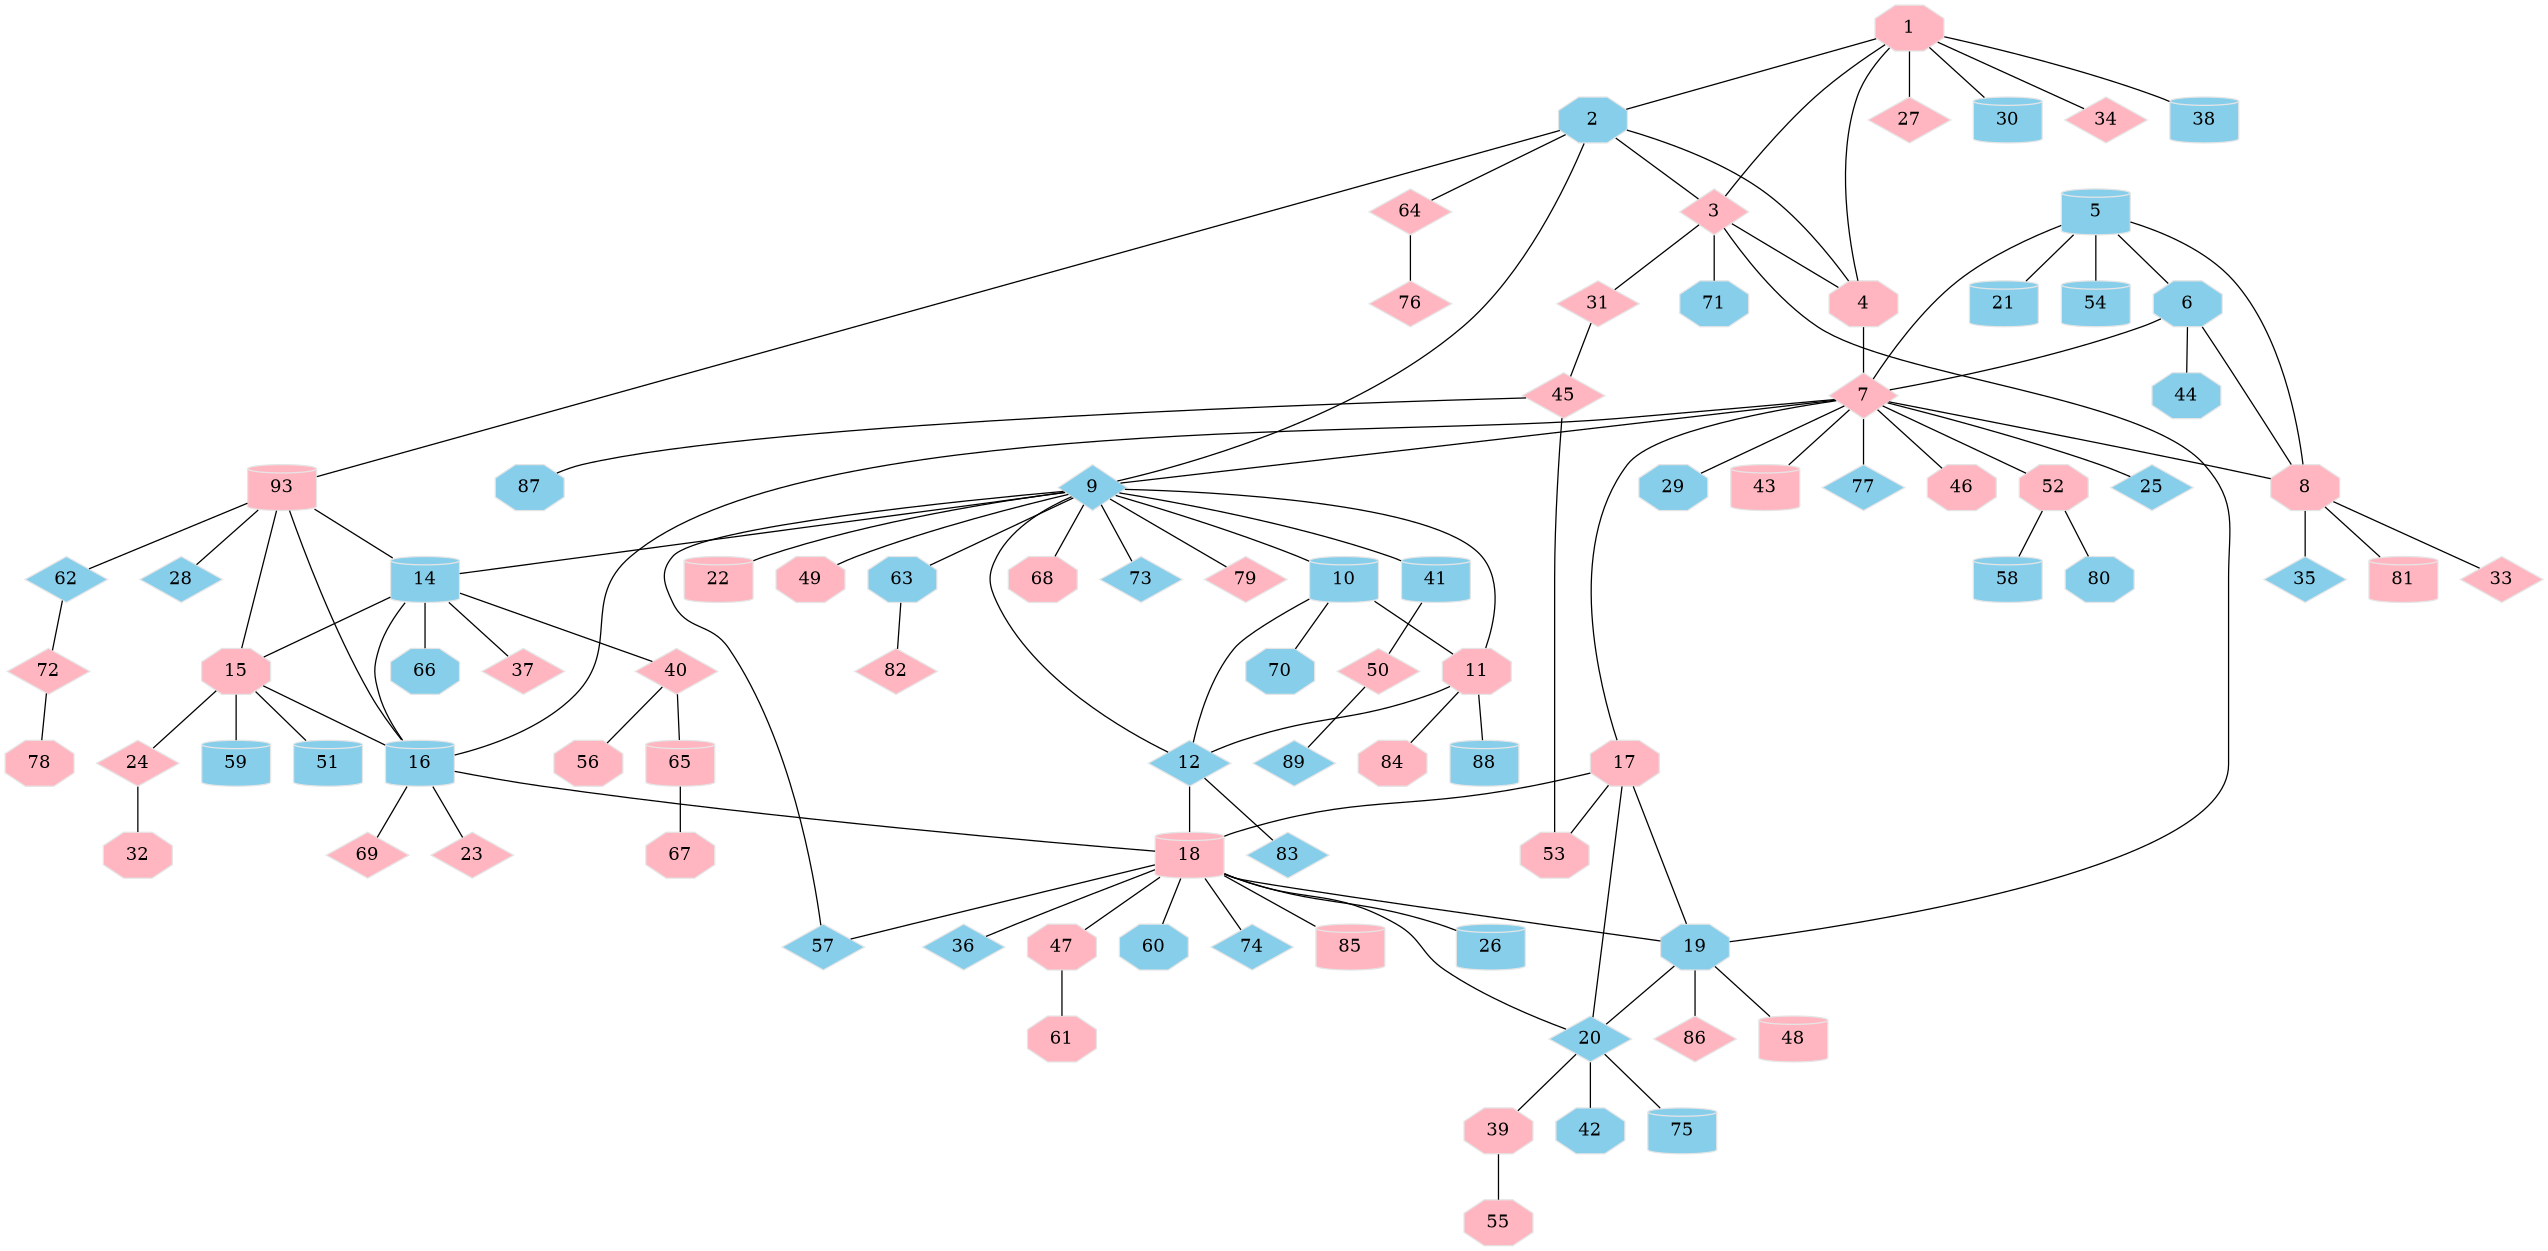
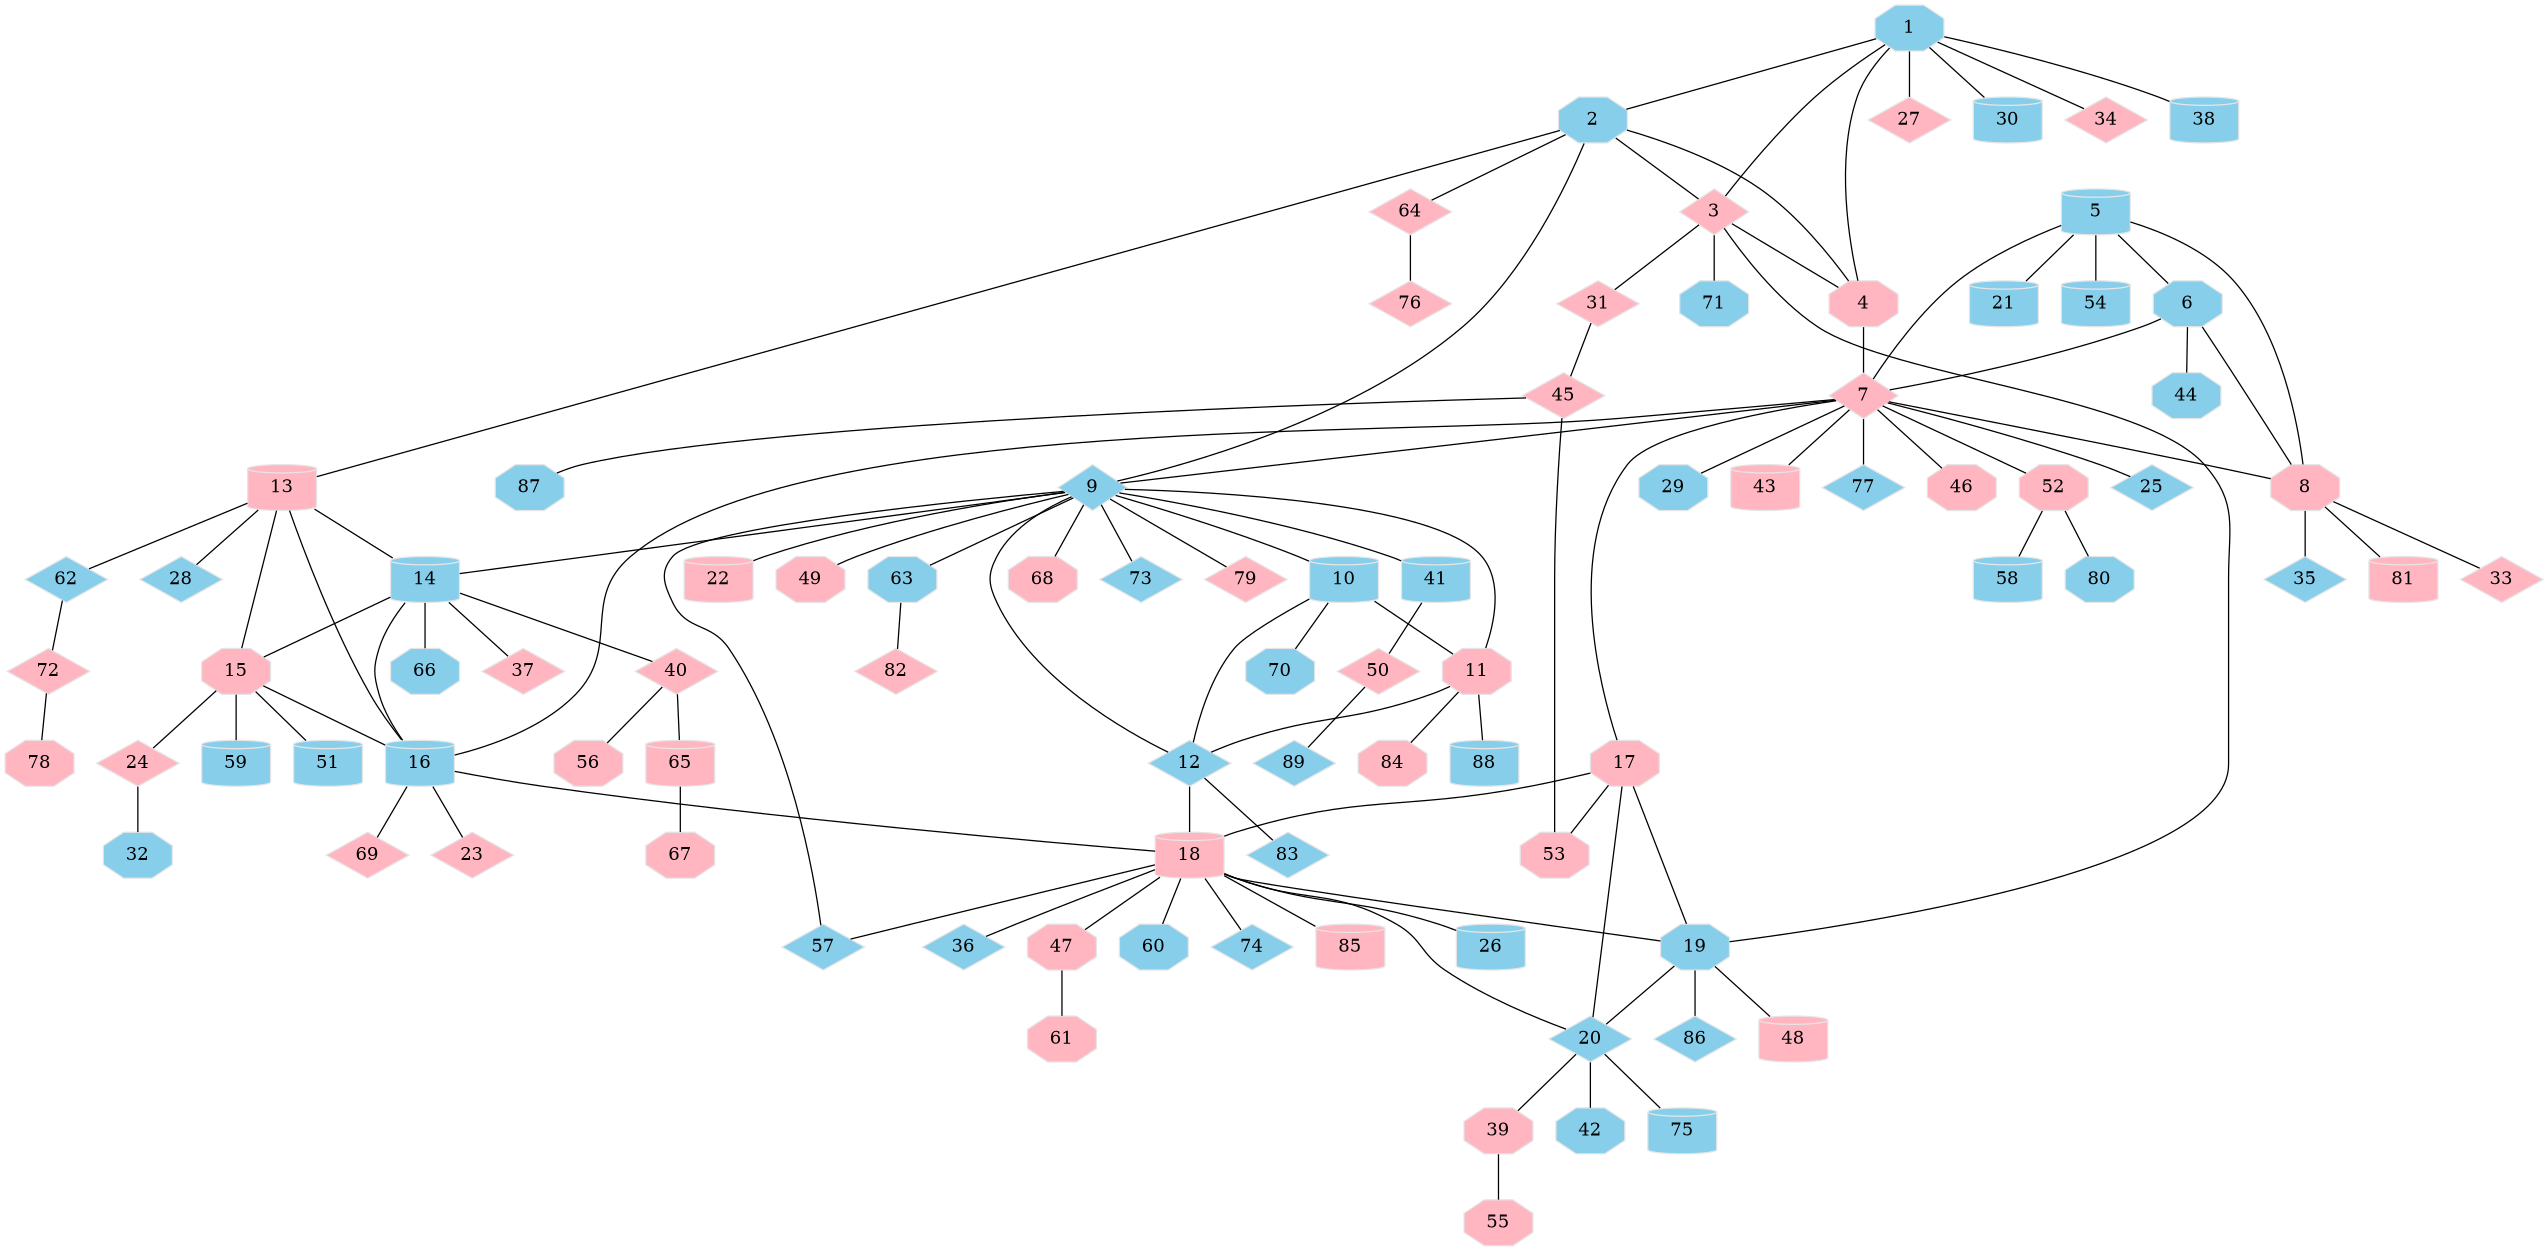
(1909, 28) -> (1909, 28)
(282, 488) -> (282, 488)
(138, 855) -> (138, 855)
(1695, 1039) -> (1695, 1039)
